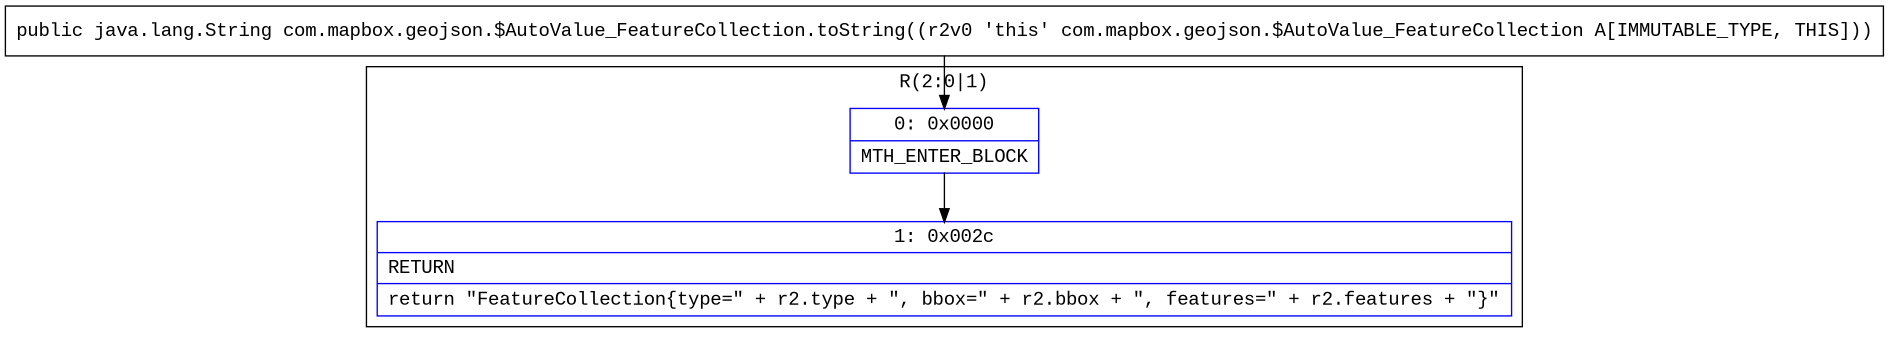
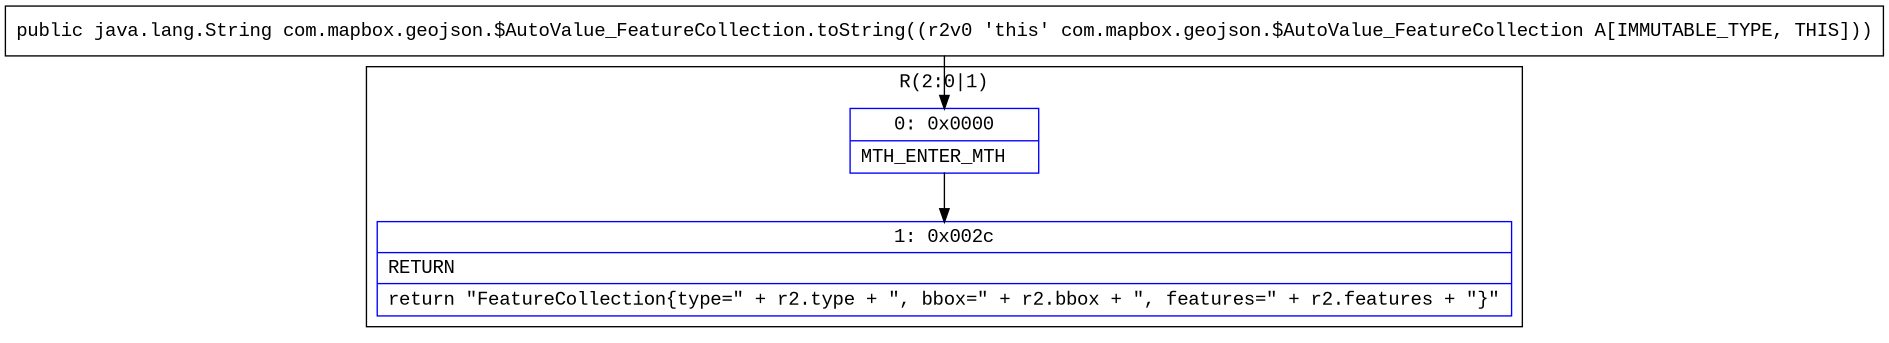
(944, 156) -> (934, 156)
